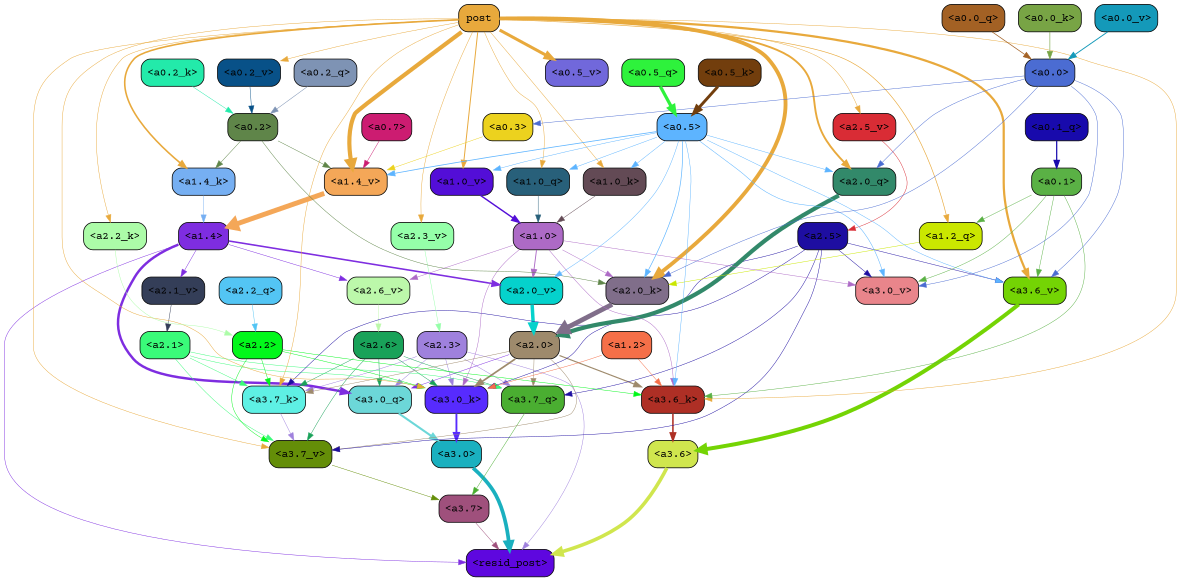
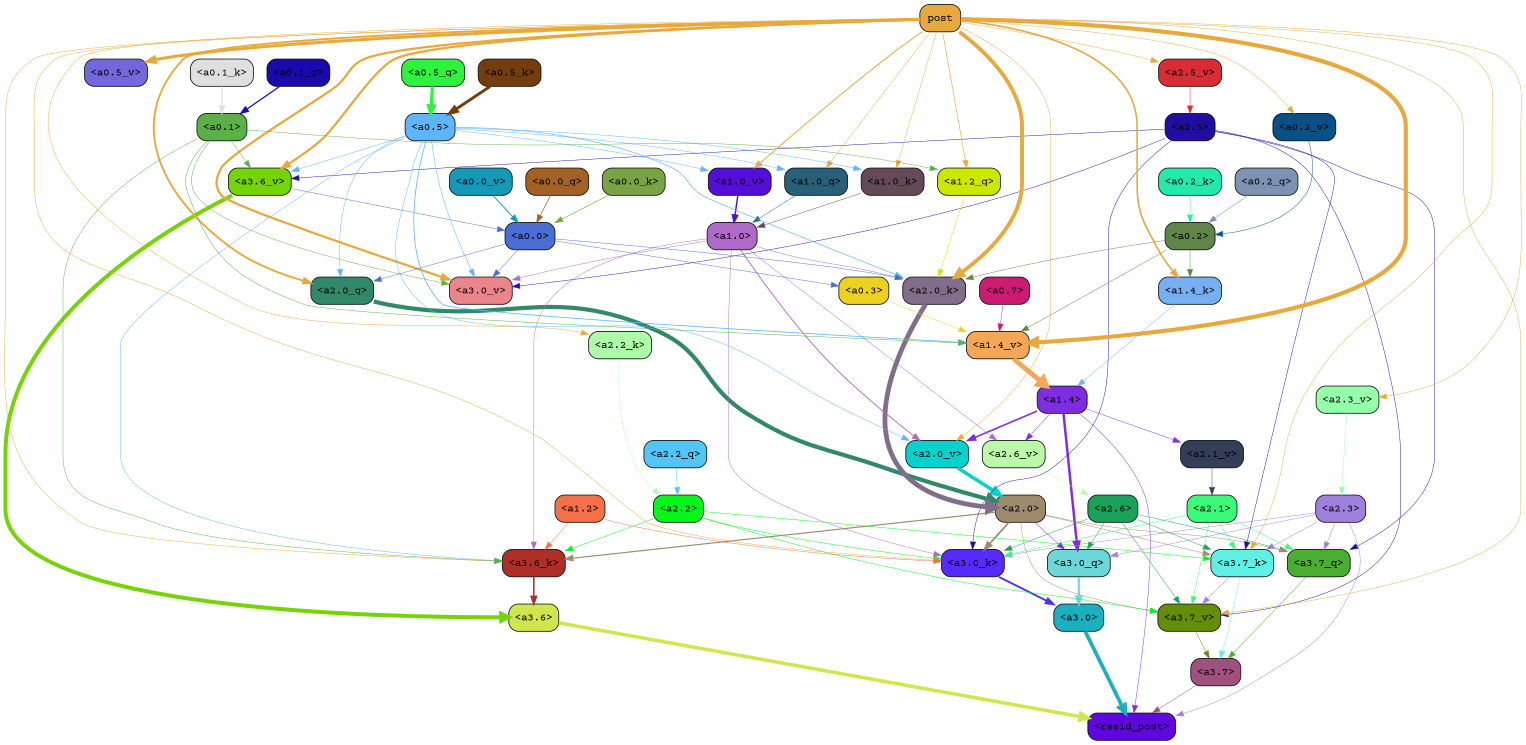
none -> (394, 52)
none -> (222, 73)
(1122, 175) -> (394, 209)
none -> (1051, 227)
none -> (429, 316)
none -> (1231, 620)
